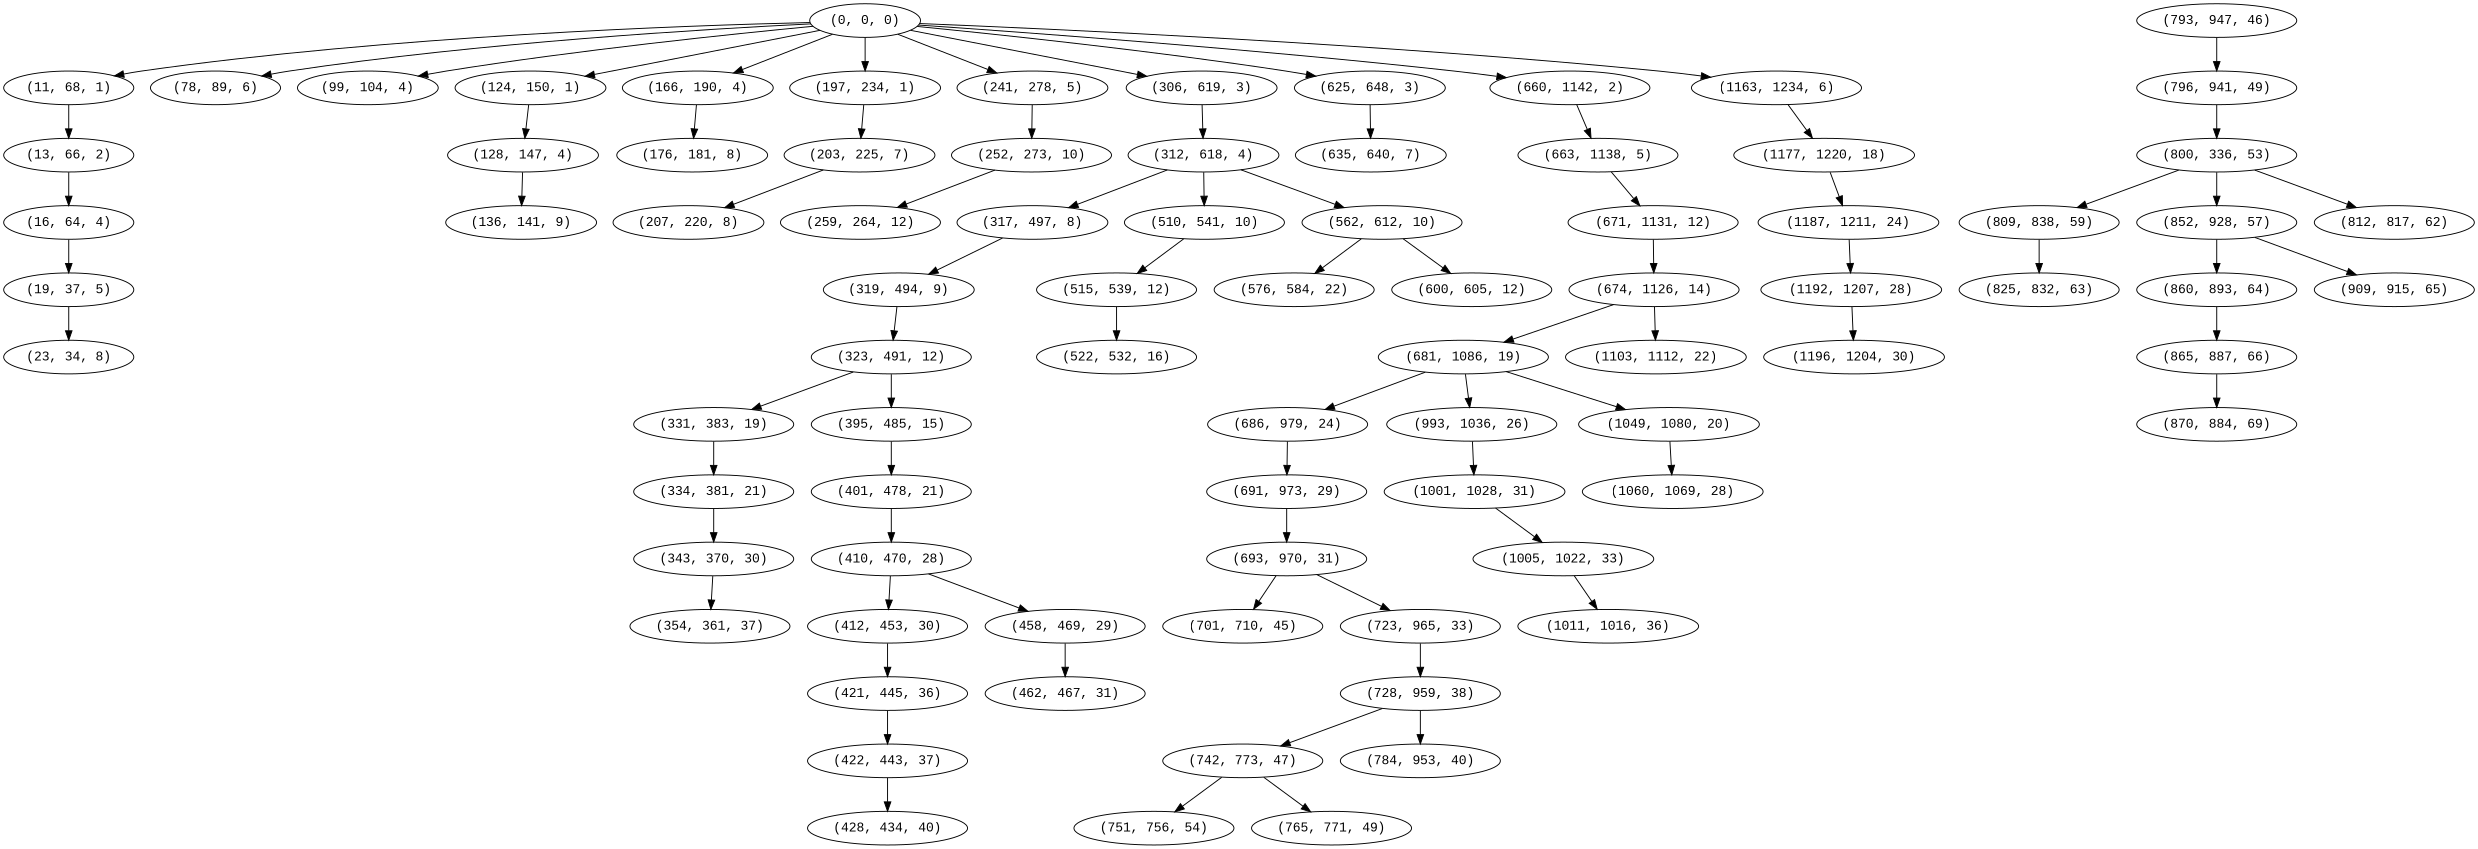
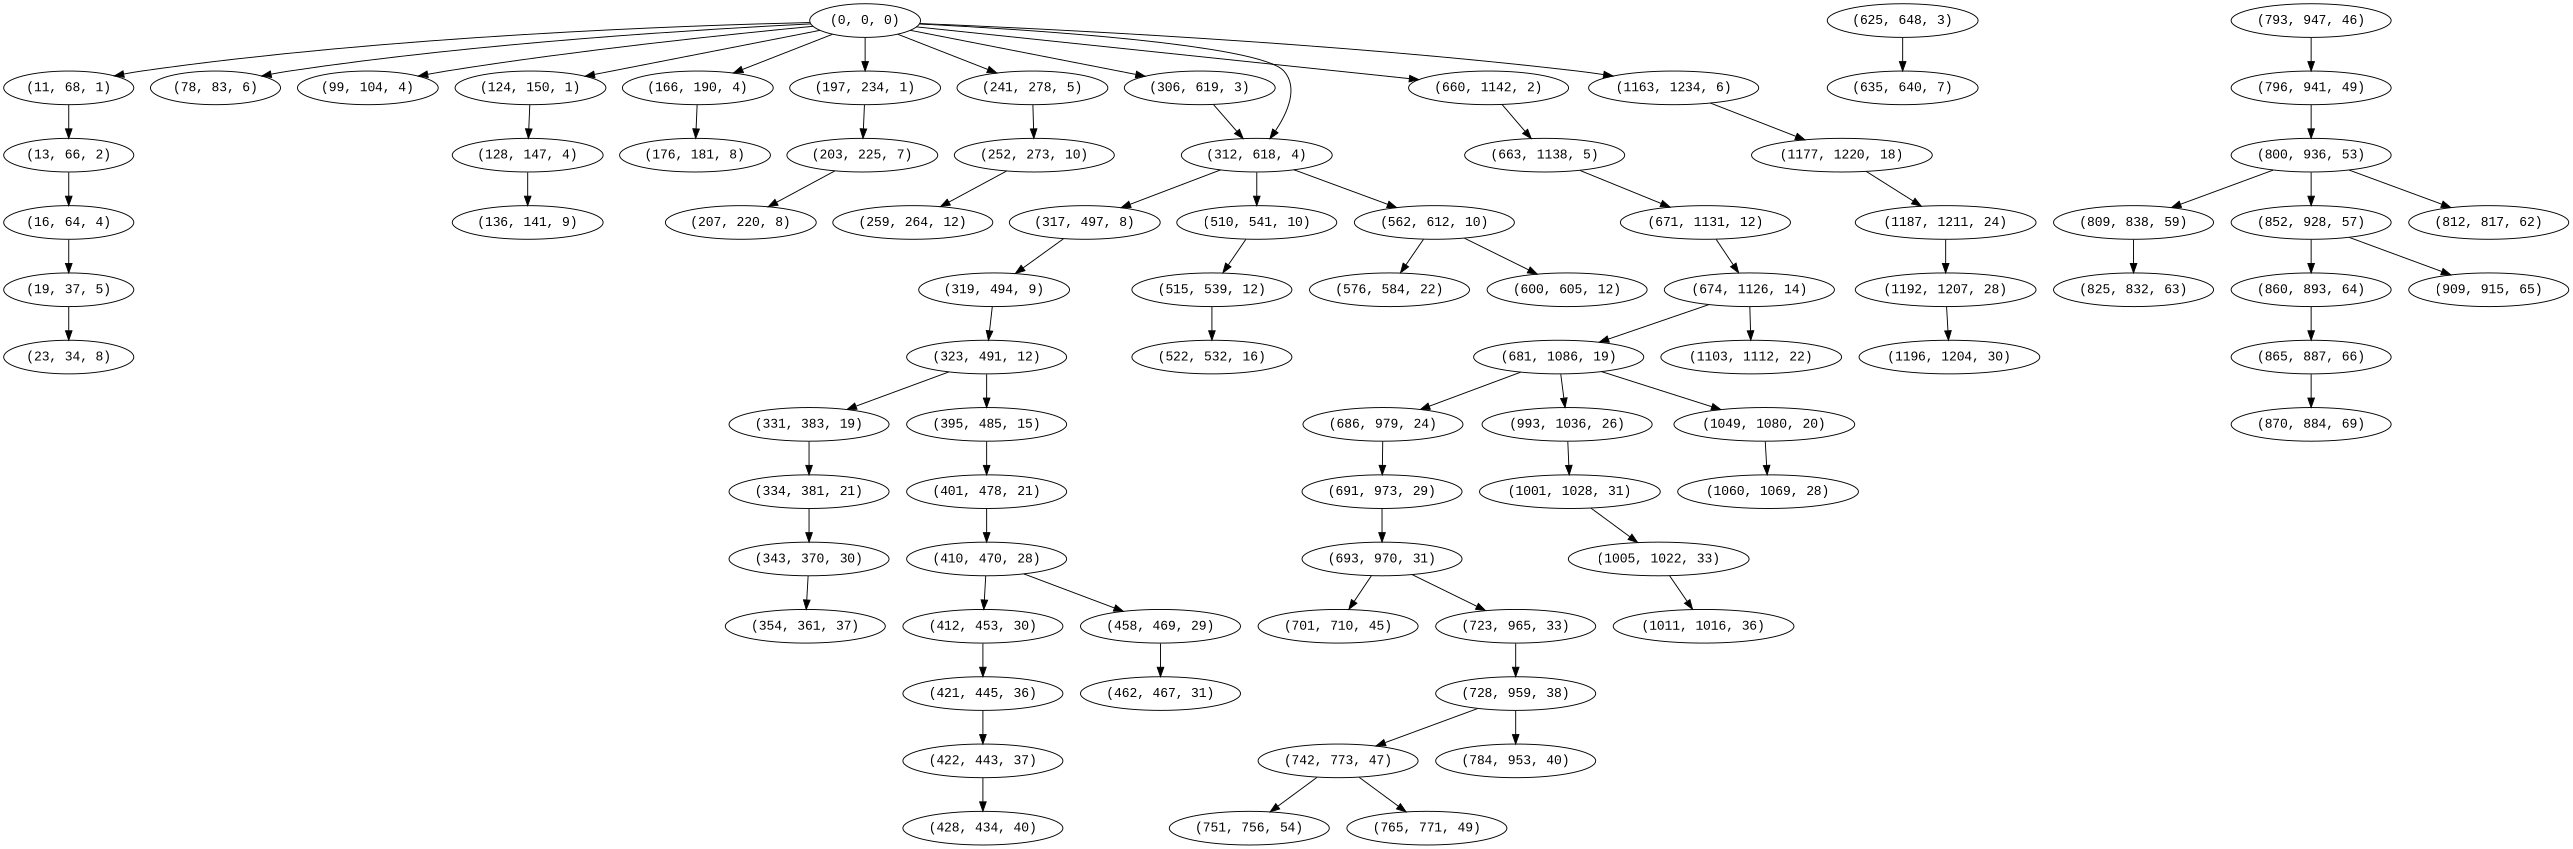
(1112, 48) -> (1147, 41)
(215, 88) -> (215, 88)
(2217, 155) -> (2311, 155)
